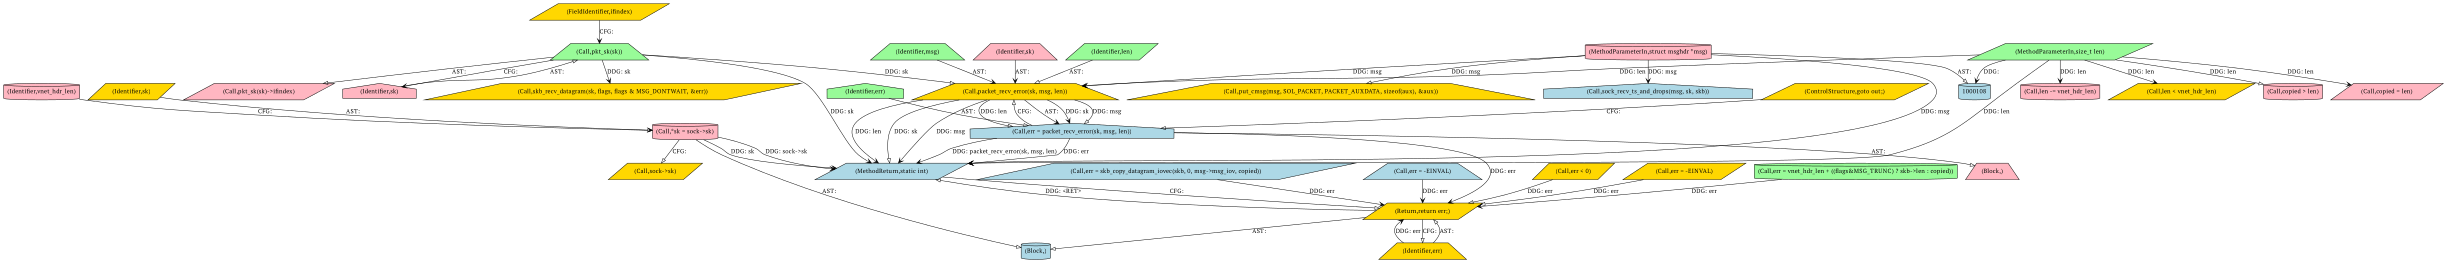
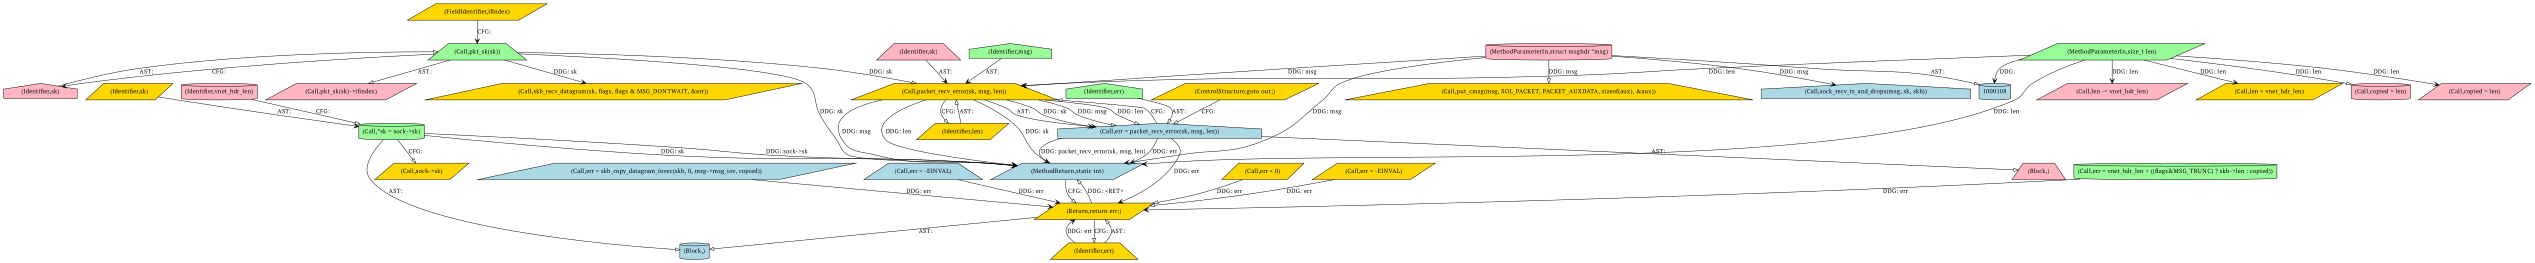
(918, 52) -> (1010, 52)
(1112, 52) -> (963, 132)
(2060, 92) -> (2112, 92)
none -> (941, 110)
(685, 132) -> (392, 132)
